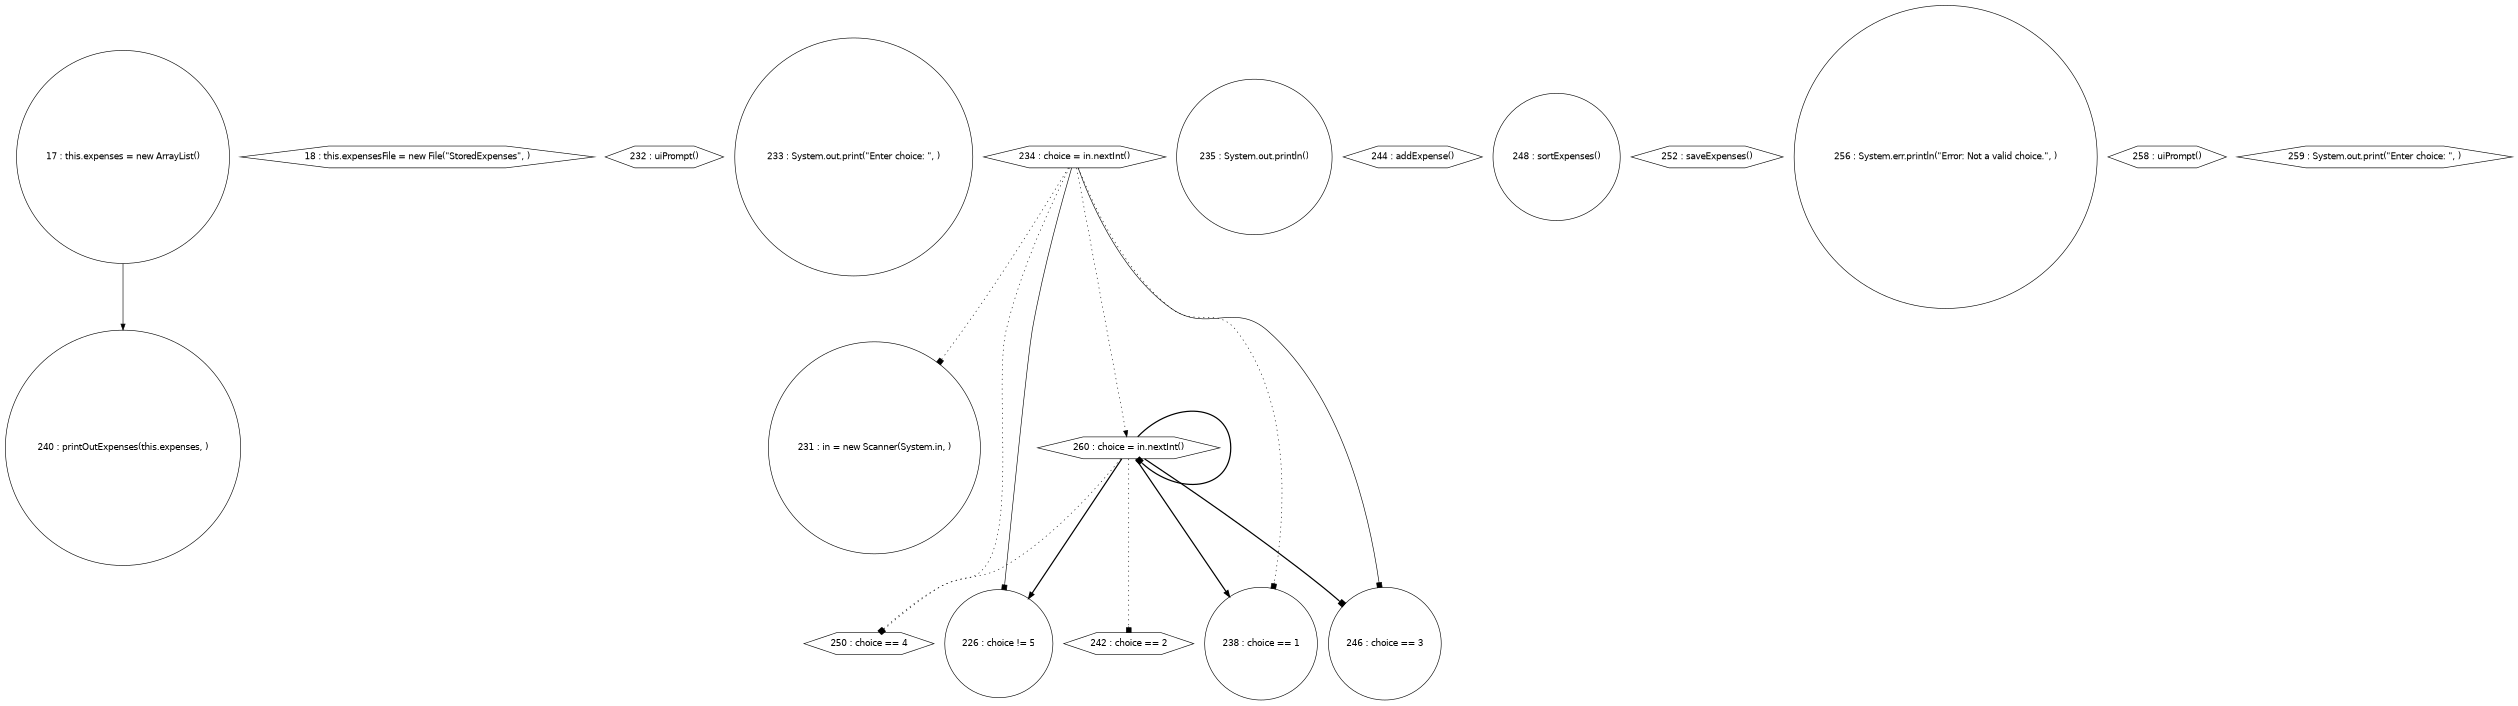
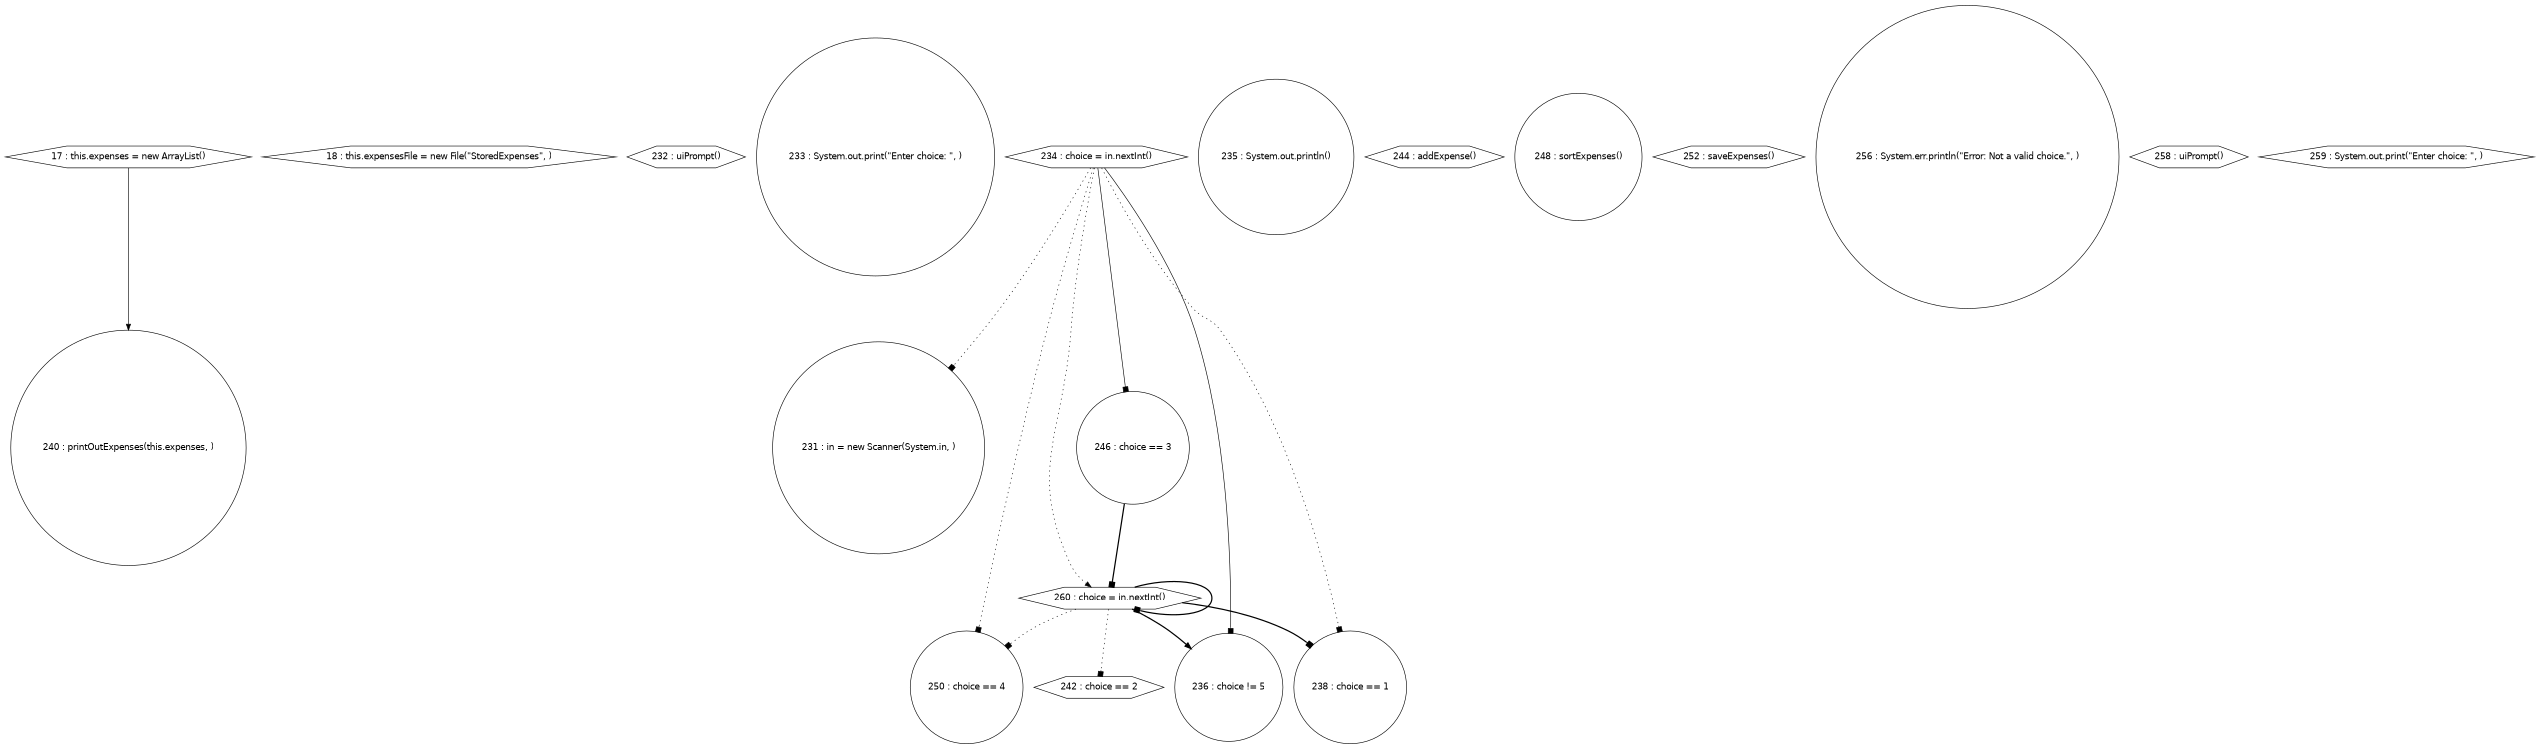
(123, 157) -> (128, 157)
(1181, 525) -> (1247, 615)
(1244, 527) -> (1118, 542)
(869, 644) -> (967, 687)
(999, 644) -> (1229, 687)
